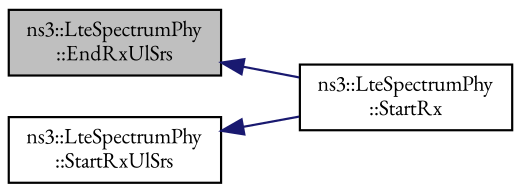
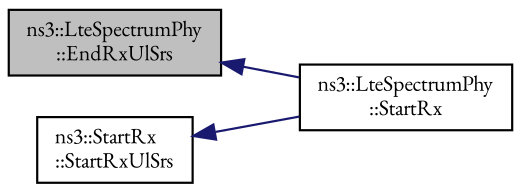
(115, 150) -> (115, 150)
